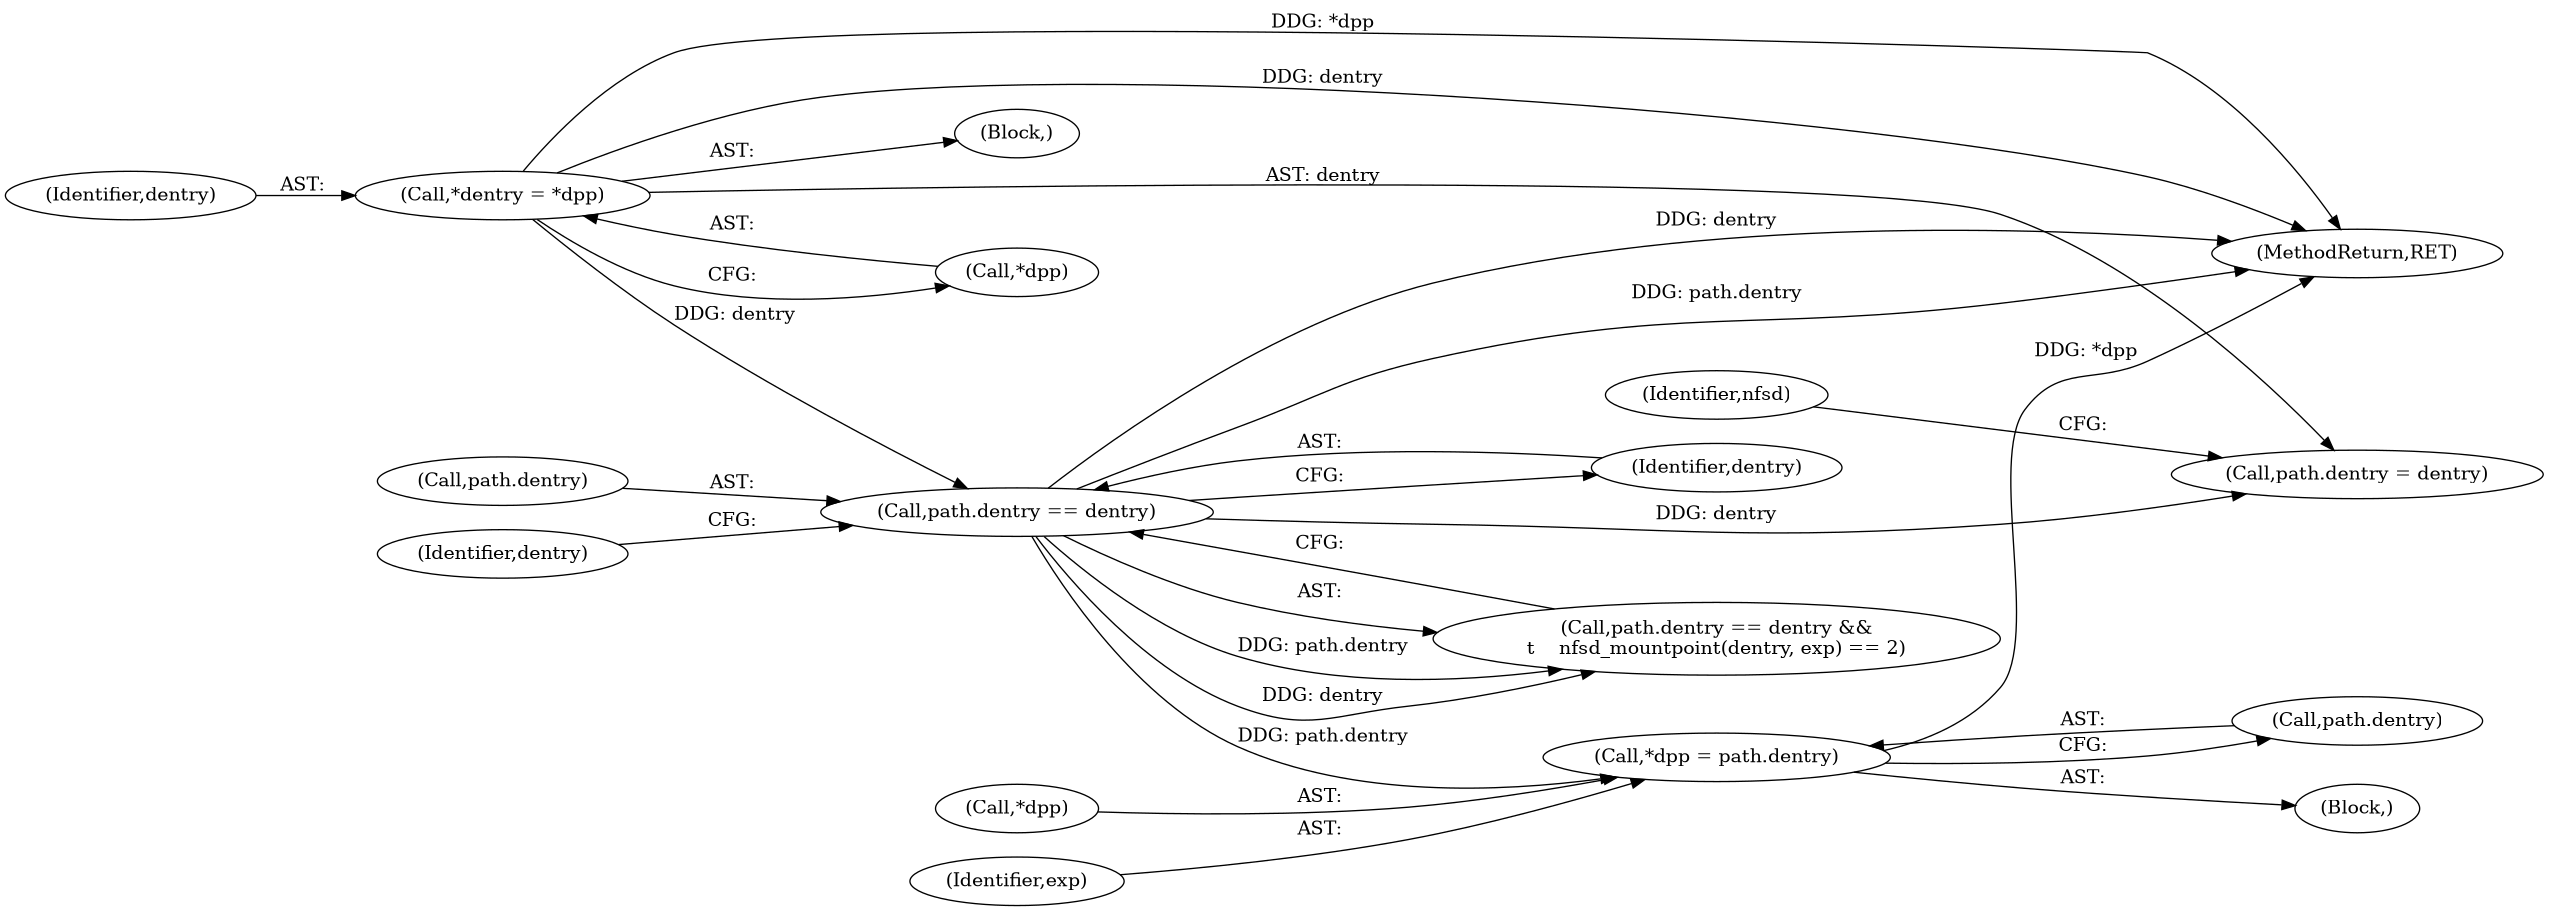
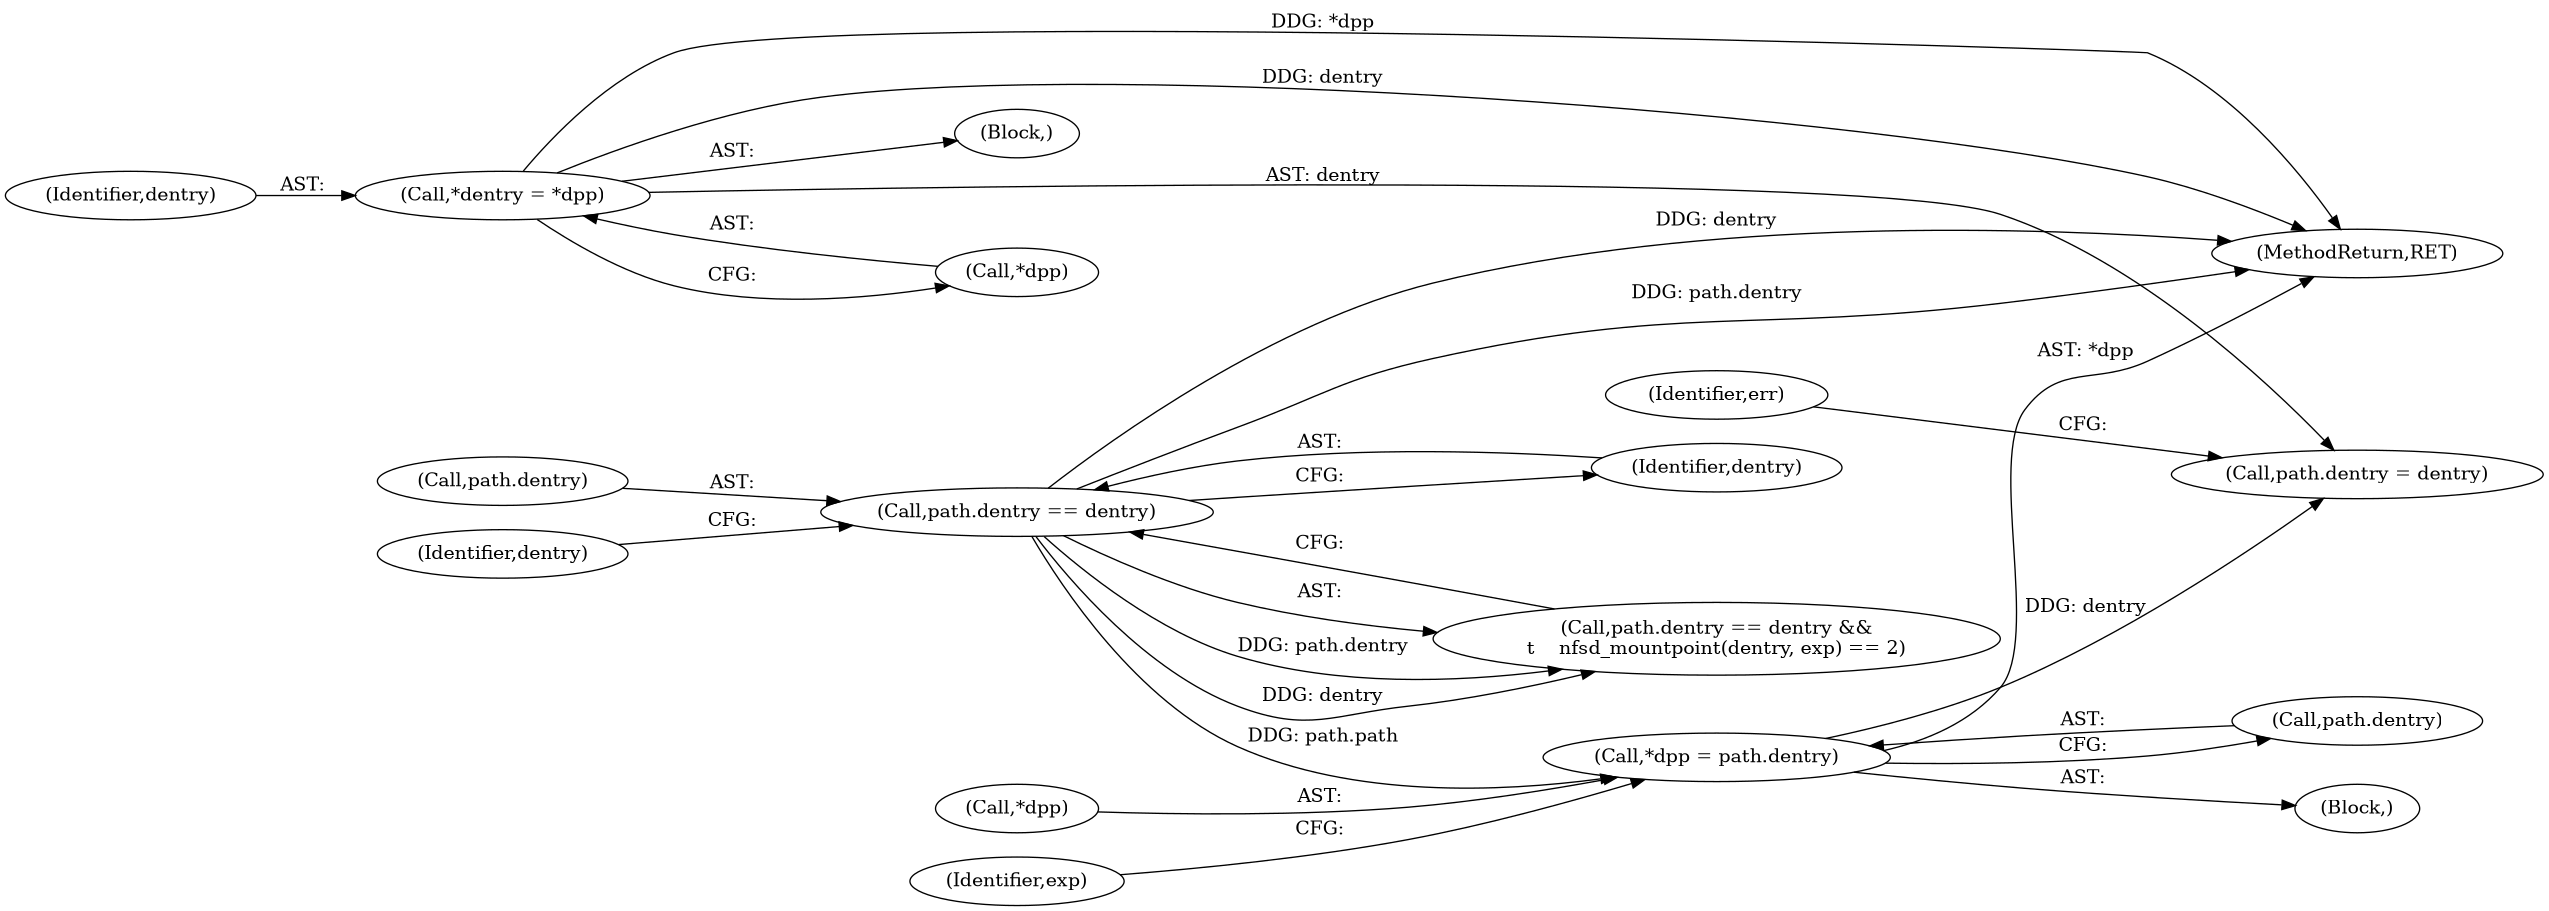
(2086, 351) -> (2086, 351)
(736, 363) -> none
(1717, 395) -> (1717, 395)
(1720, 532) -> (2082, 649)
(1323, 736) -> (1323, 736)
(1323, 829) -> (1323, 829)
